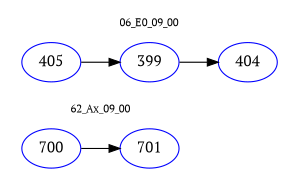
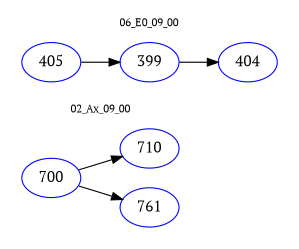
(100, 110) -> (100, 110)
none -> (150, 148)
(150, 148) -> (150, 207)
